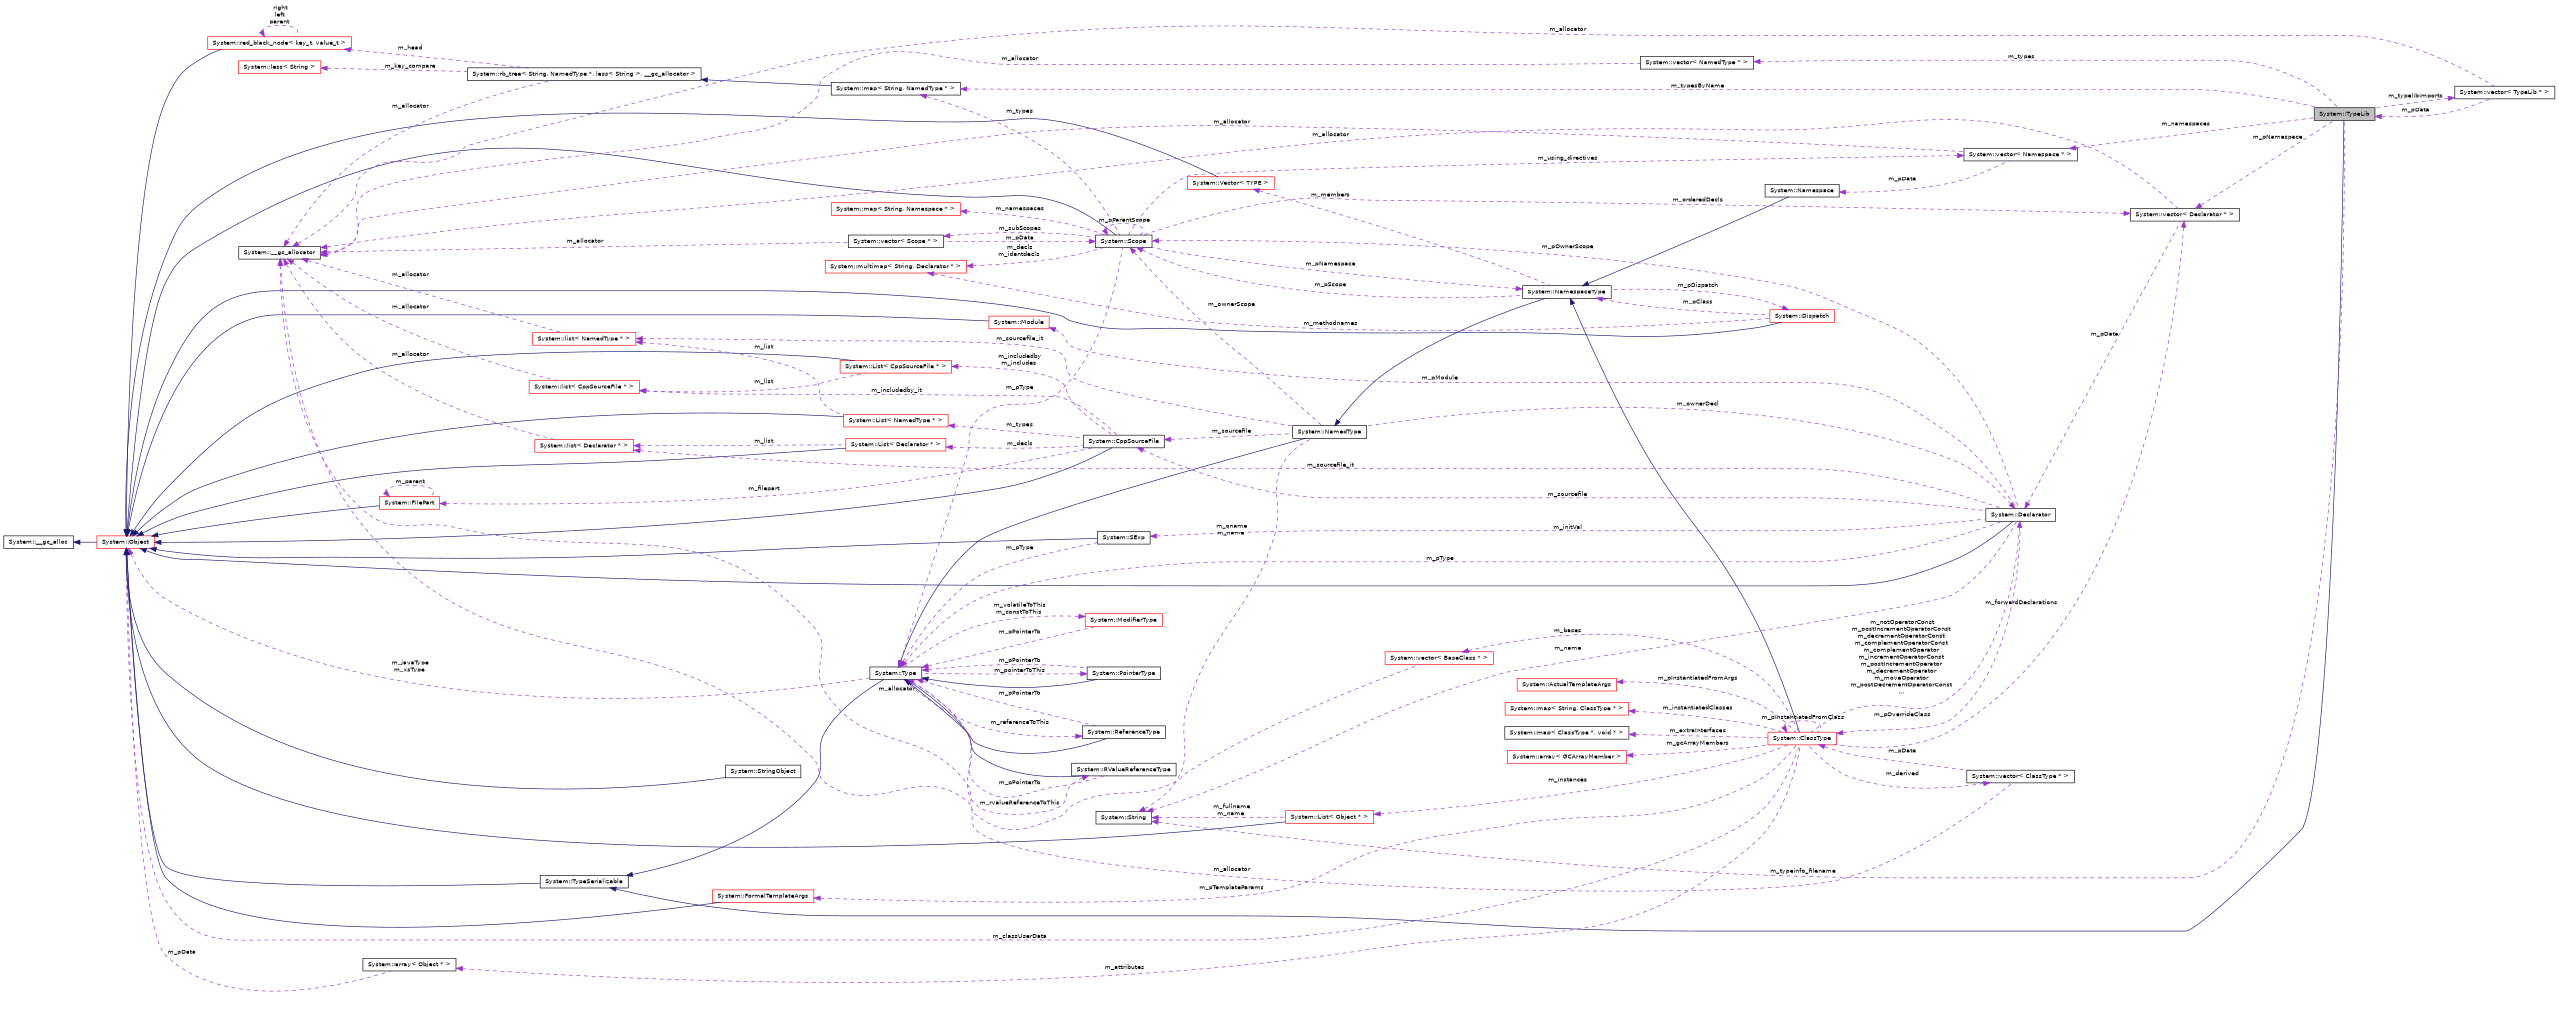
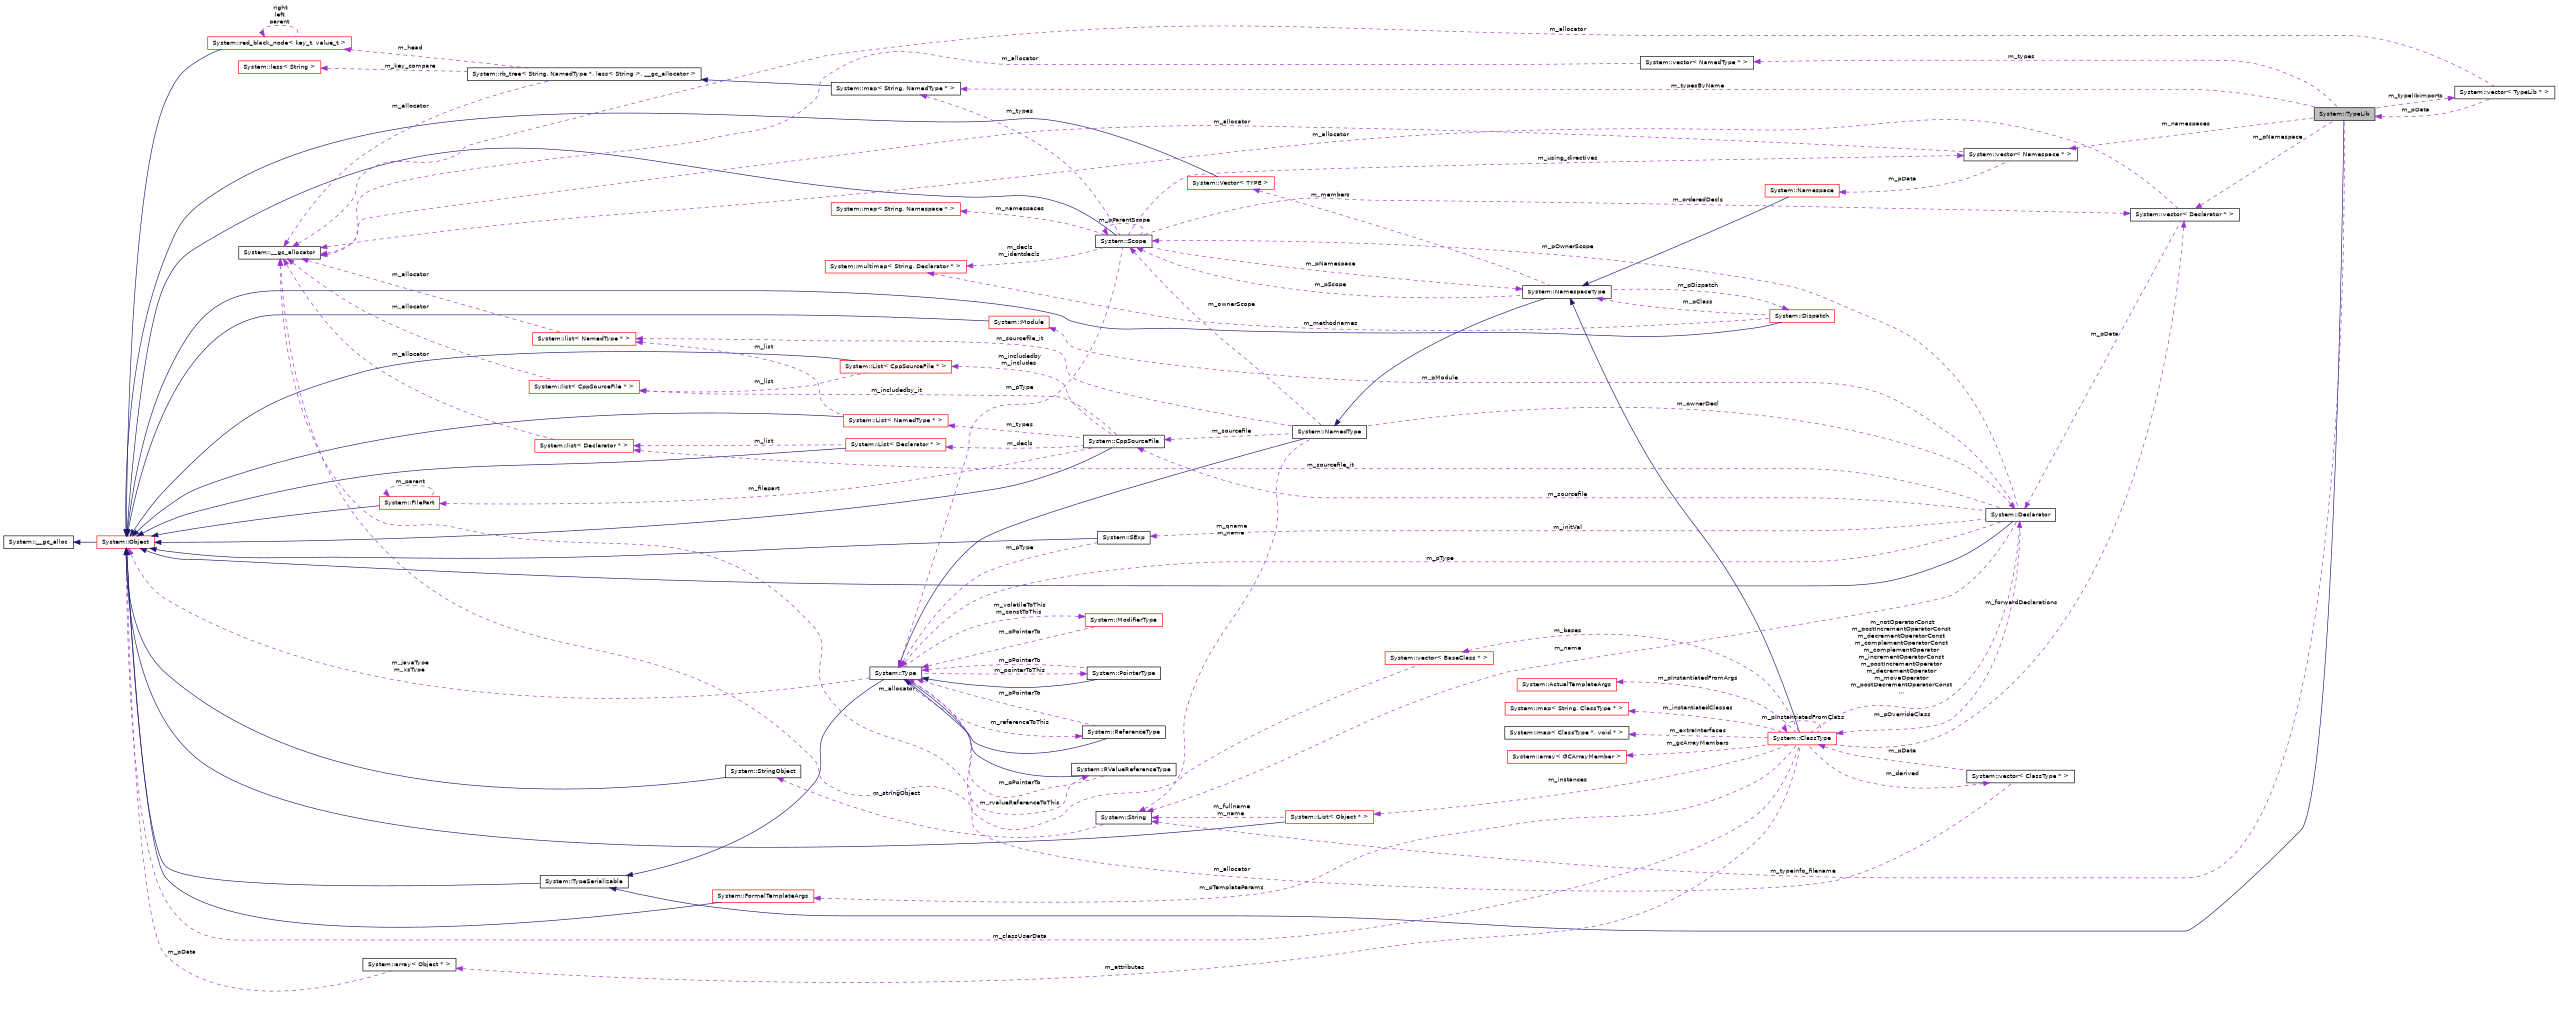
(1802, 191) -> (1802, 191)
(896, 241) -> none
none -> (941, 830)
